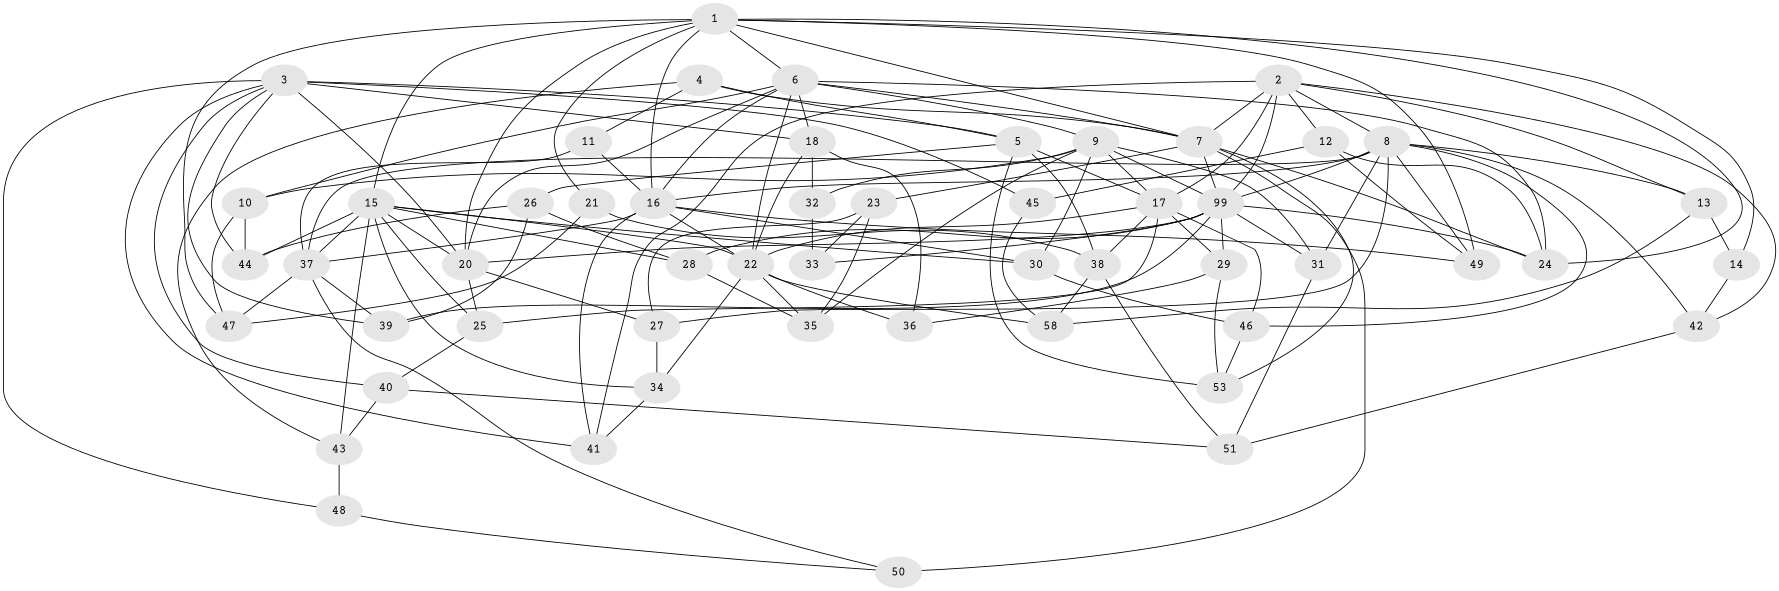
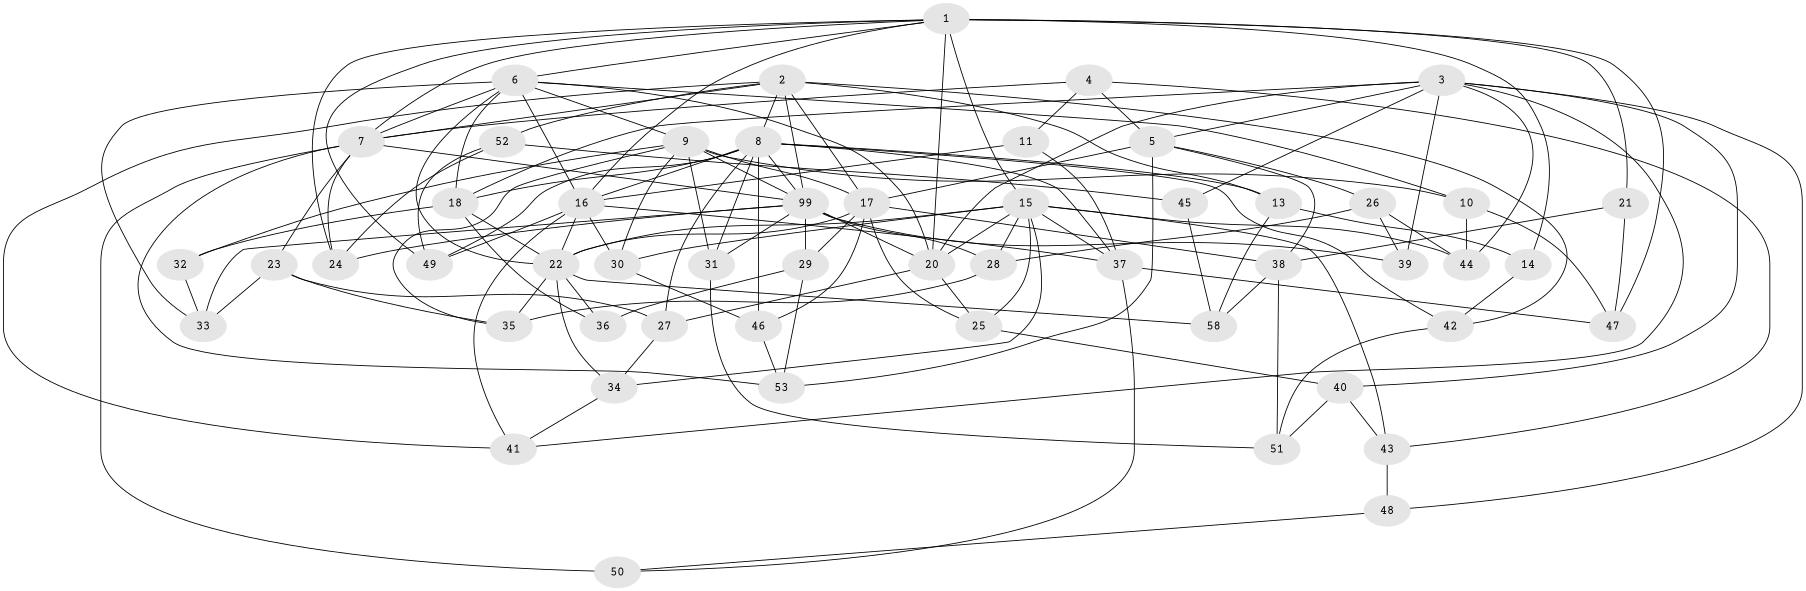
(1217, 99) -> (195, 106)
(1326, 142) -> (502, 142)
none -> (542, 185)
(346, 296) -> none
